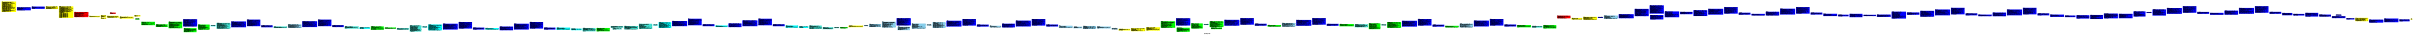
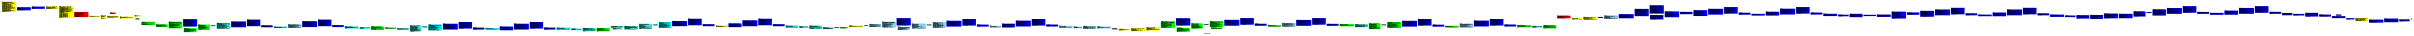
(721, 26) -> (721, 26)
